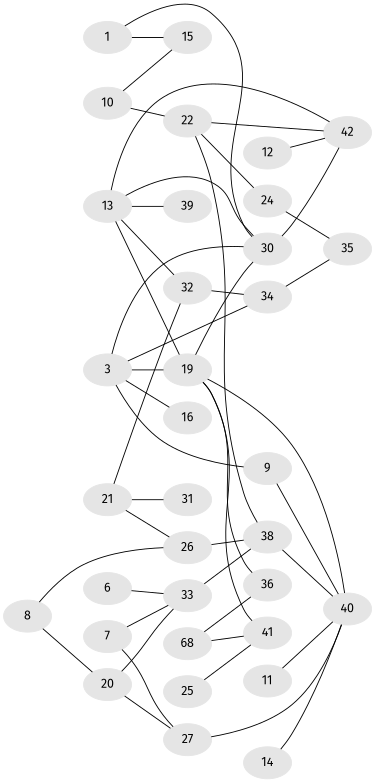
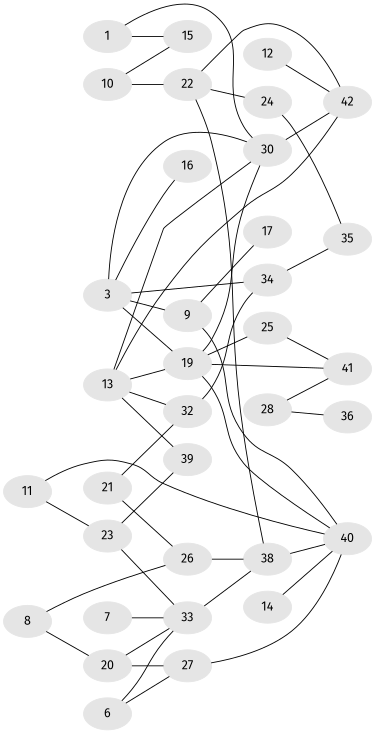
none -> (268, 232)
(188, 500) -> none
(231, 527) -> (228, 346)
none -> (108, 536)
(188, 644) -> (268, 410)
(148, 688) -> (148, 690)
